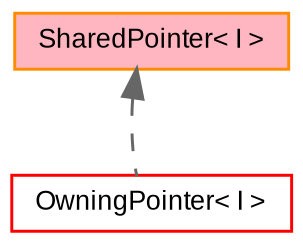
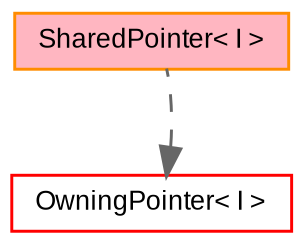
(132, 138) -> (171, 108)
